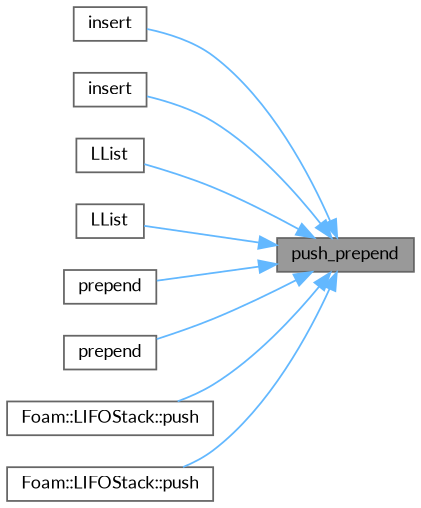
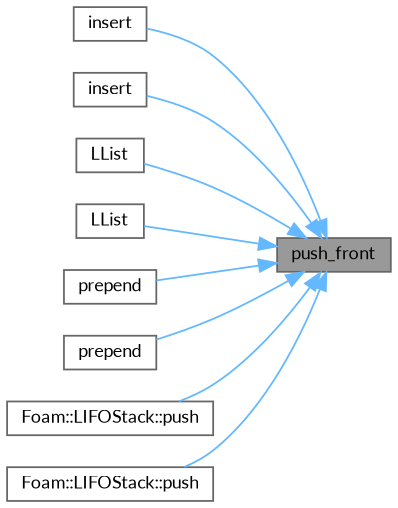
(346, 255) -> (334, 255)
